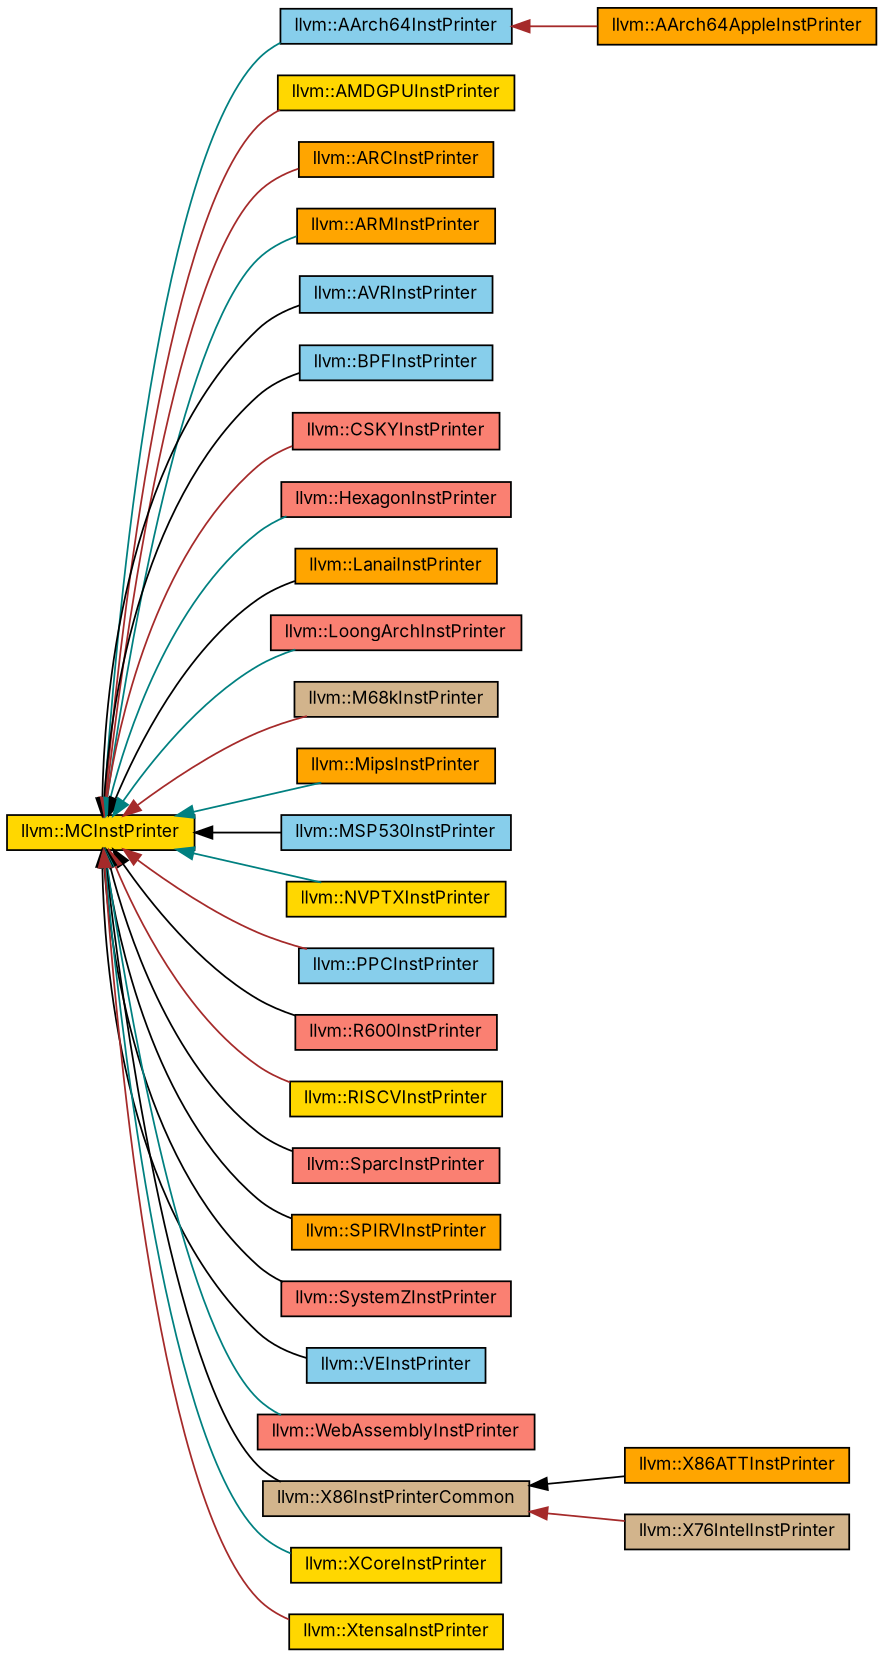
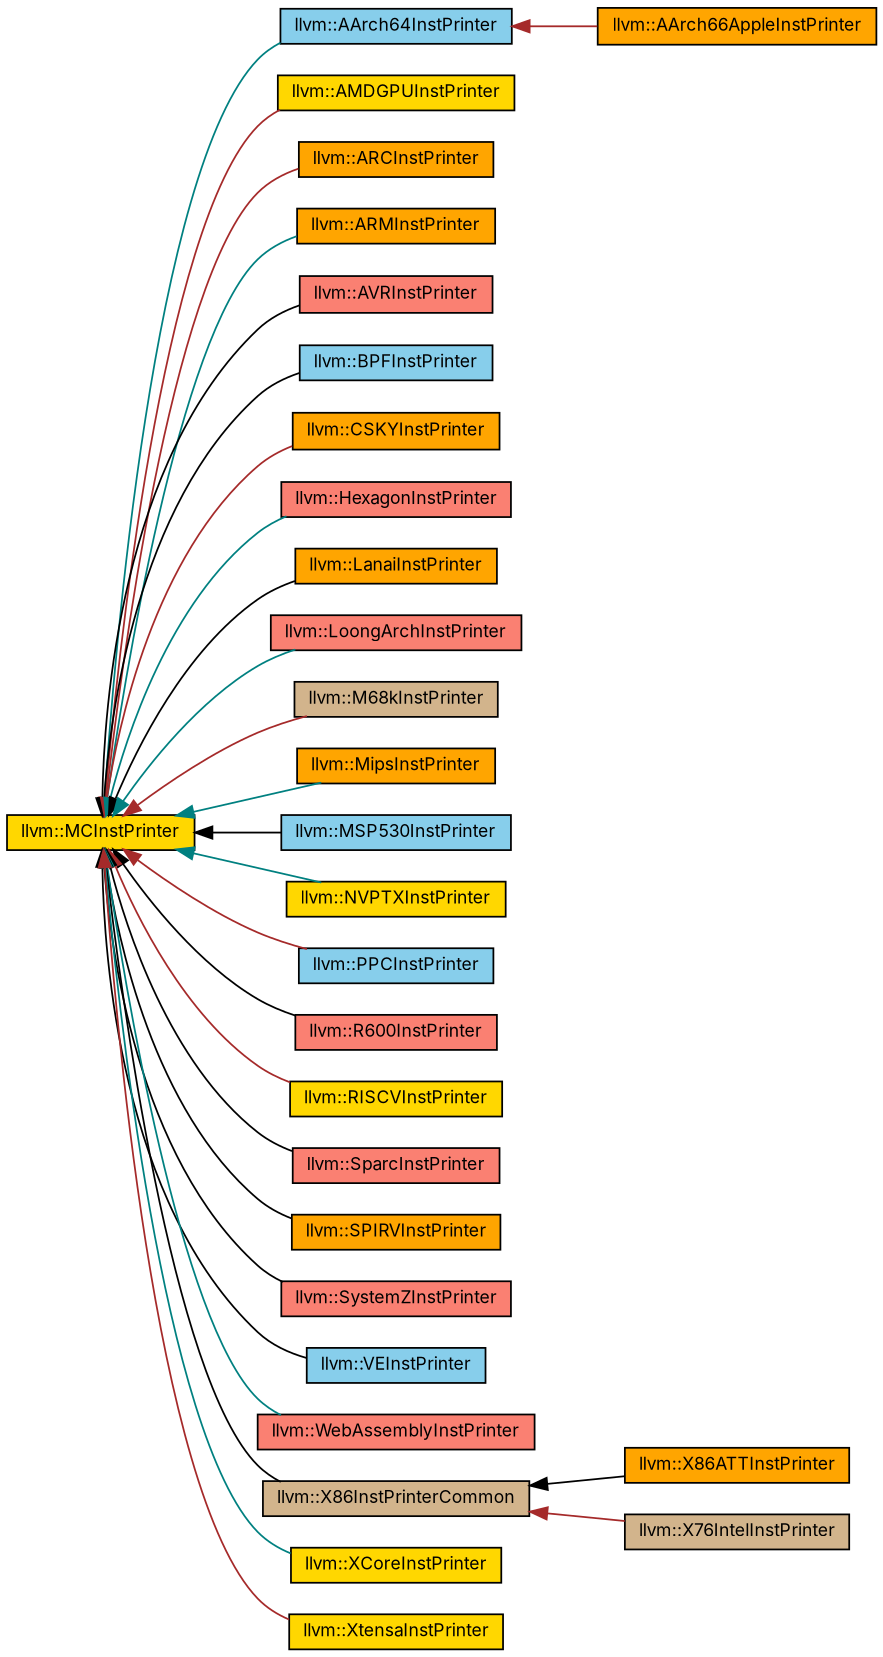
(737, 26) -> (737, 26)
(396, 294) -> (396, 294)
(396, 431) -> (396, 431)
